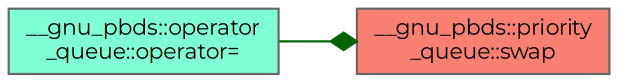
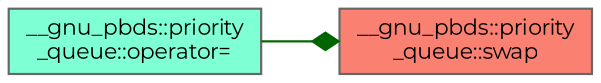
(144, 41) -> (135, 41)
